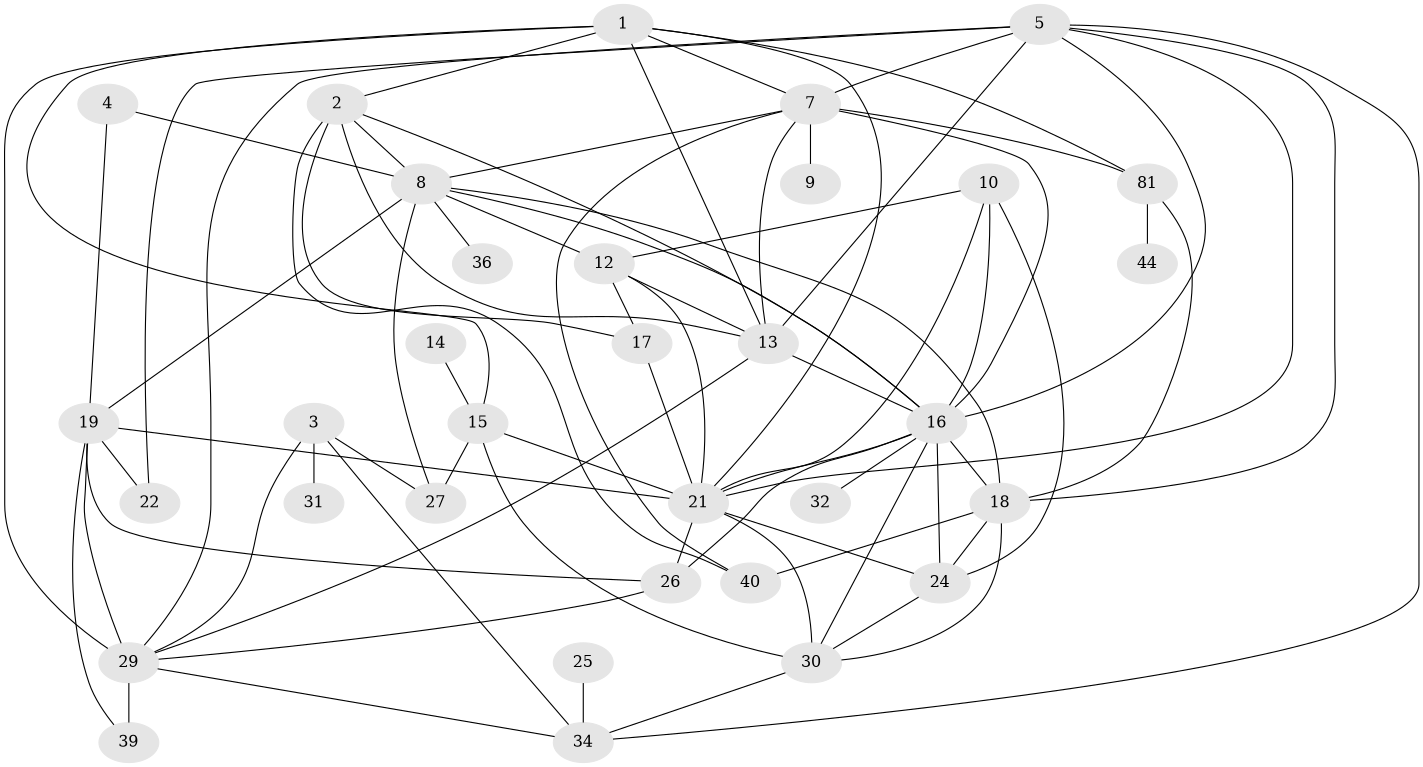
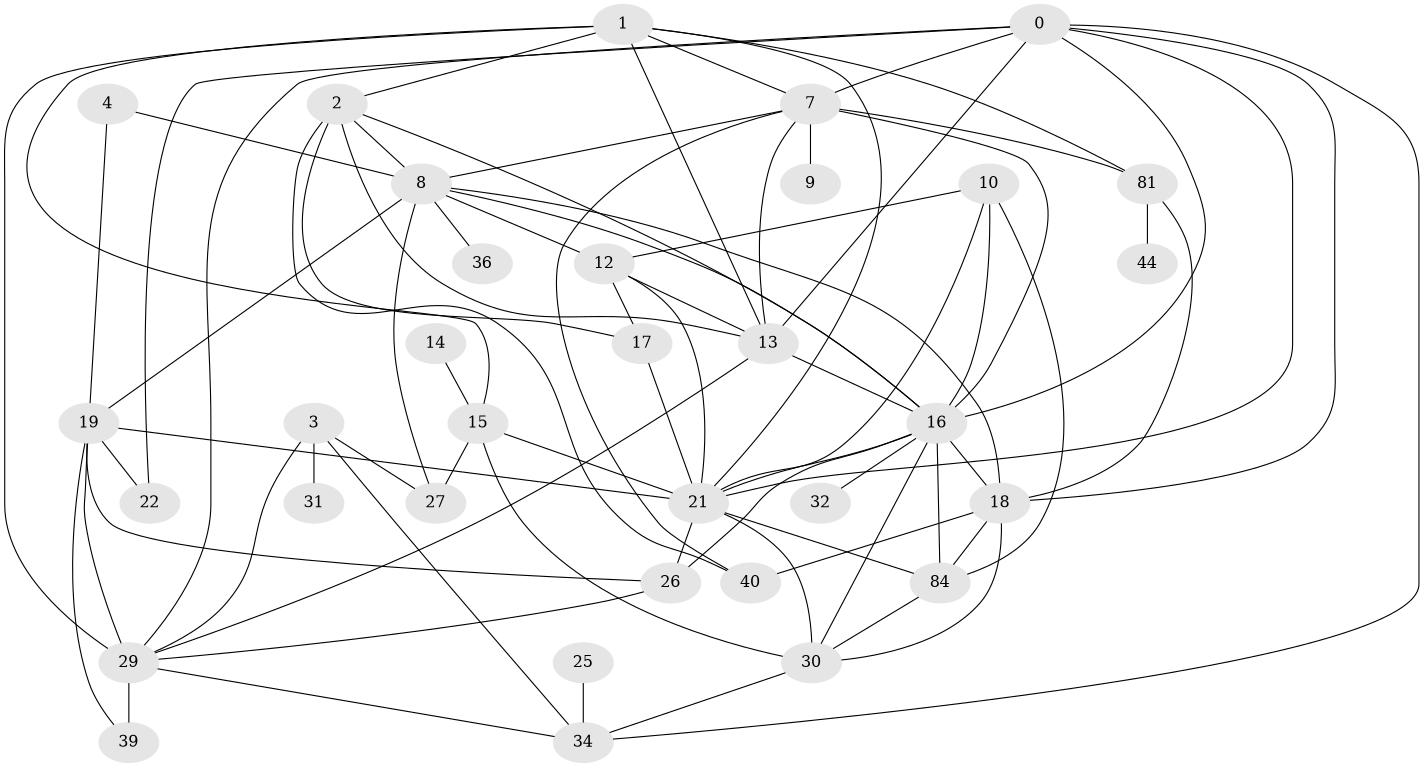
(1040, 24) -> (1040, 24)
(940, 583) -> (940, 583)
